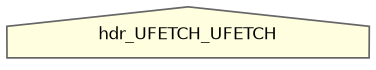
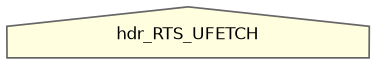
(188, 35) -> (188, 35)
